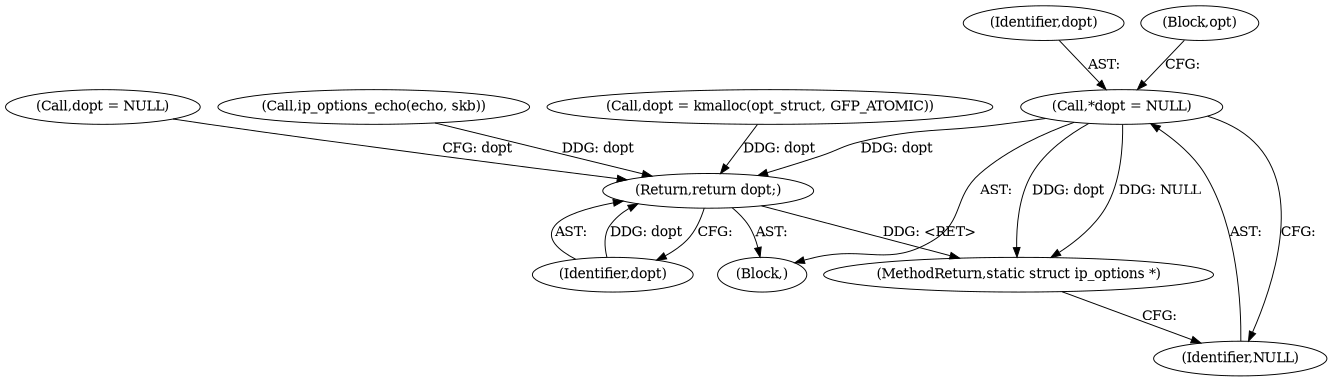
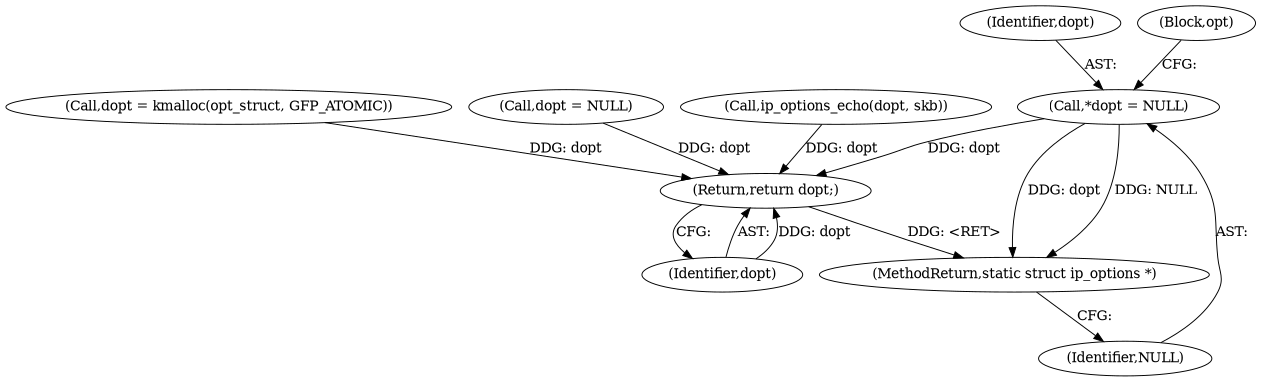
(374, 107) -> (836, 107)
(477, 149) -> (715, 149)
(1281, 209) -> none
(762, 275) -> none
